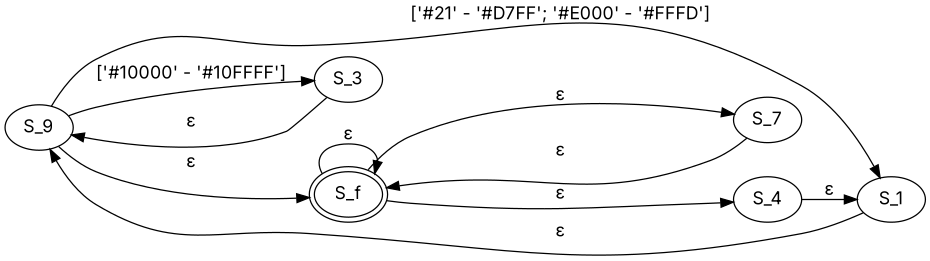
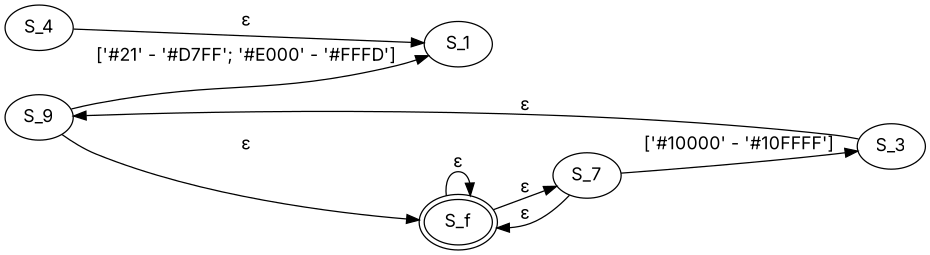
(184, 92) -> (733, 164)
(554, 209) -> none
(449, 246) -> none
